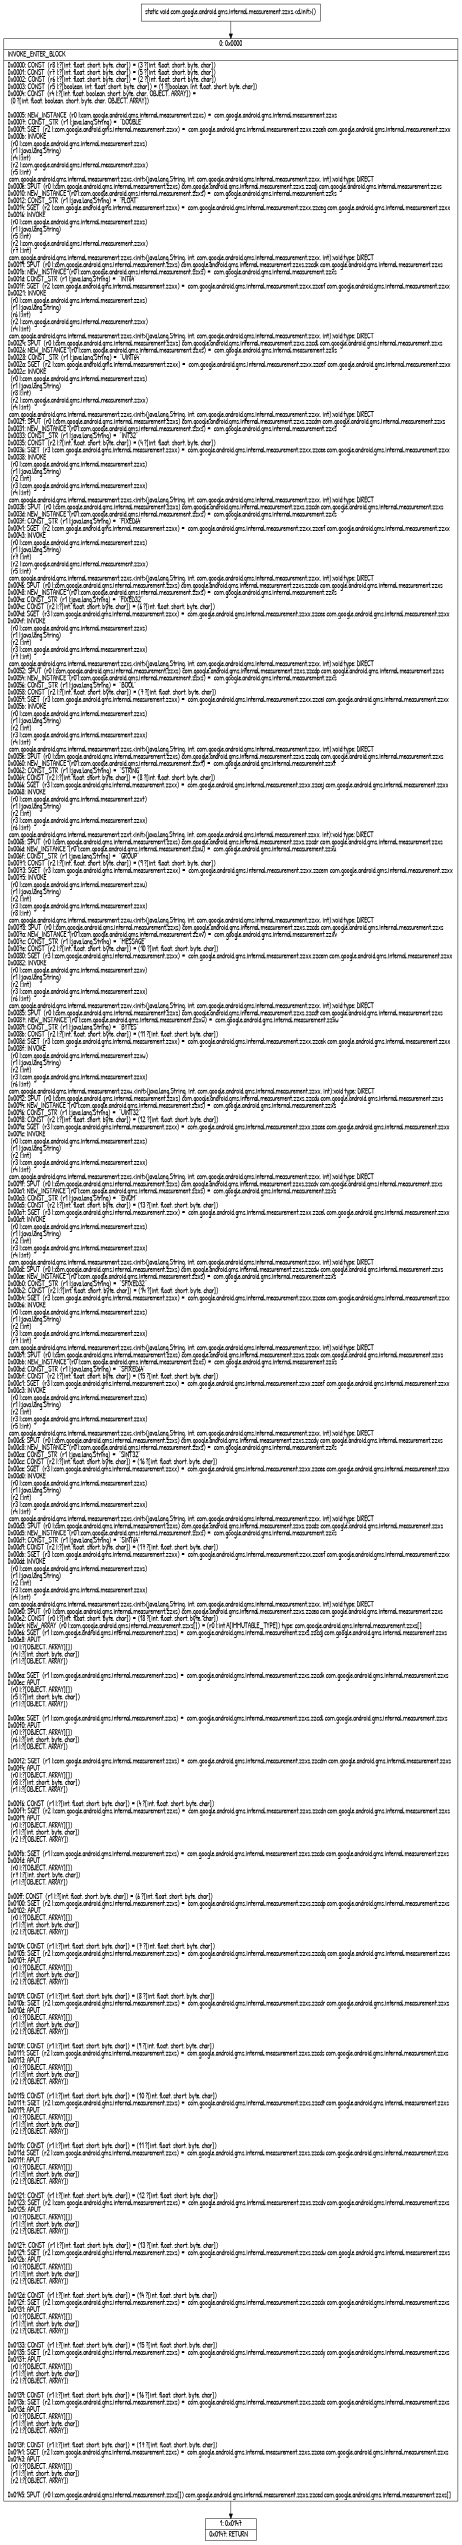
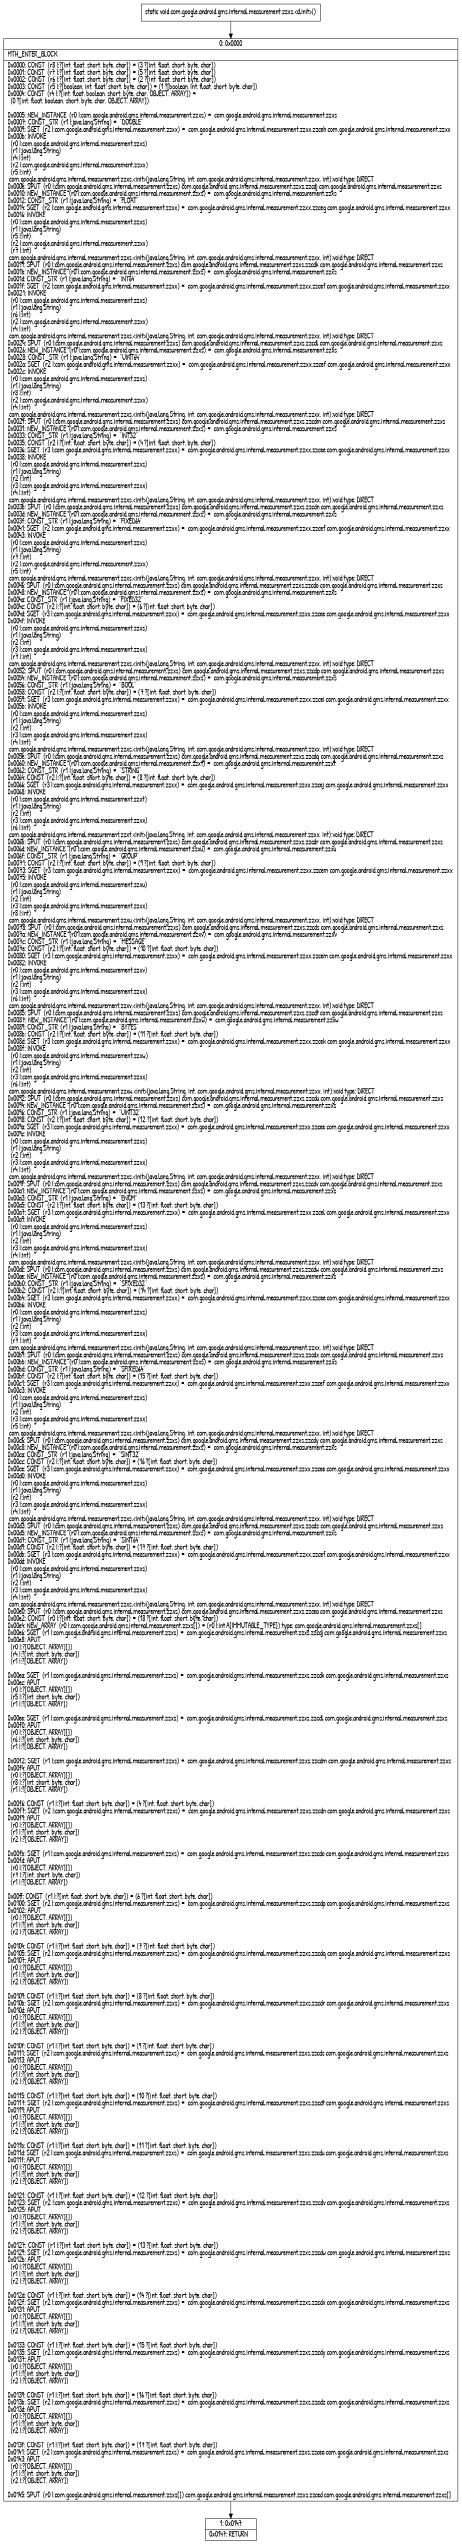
(37, 55) -> (33, 55)
